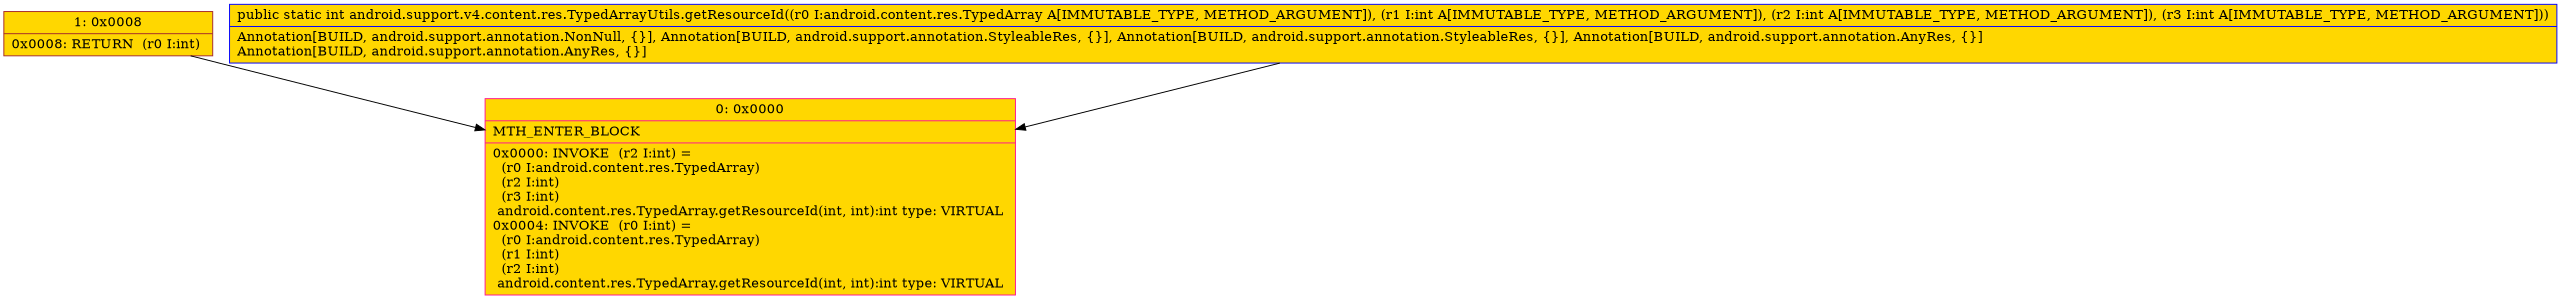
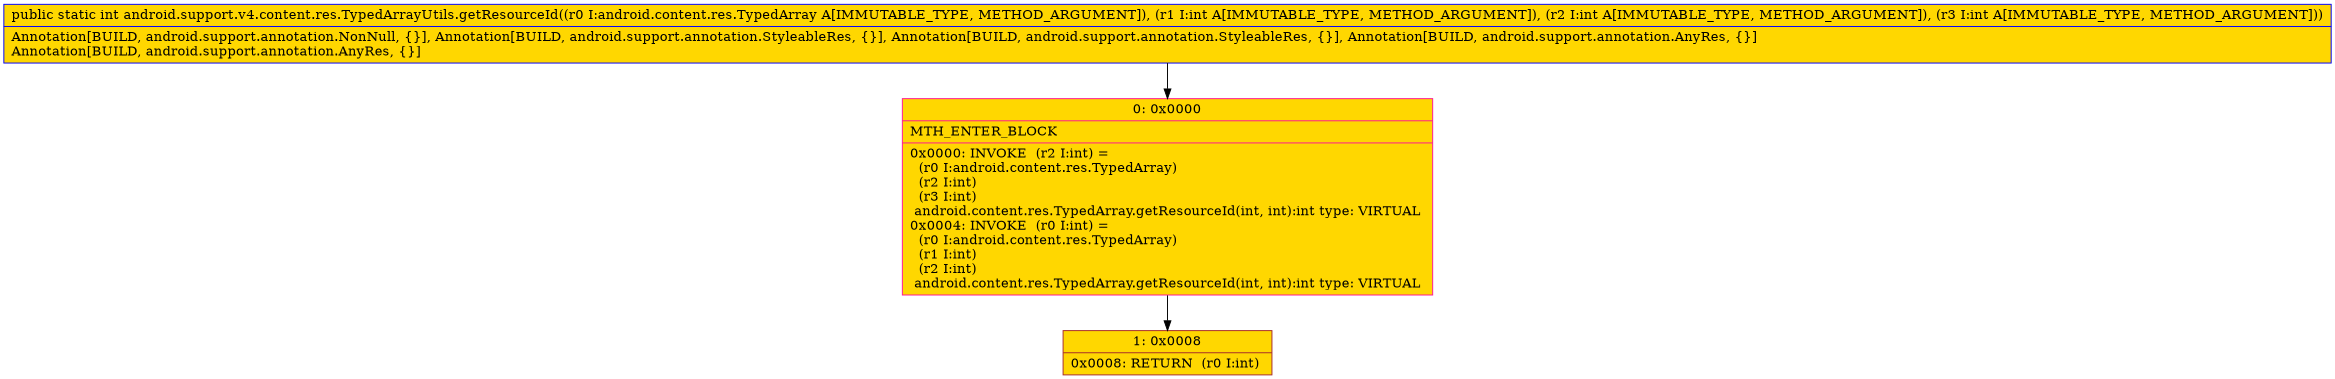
(333, 92) -> (1168, 308)
